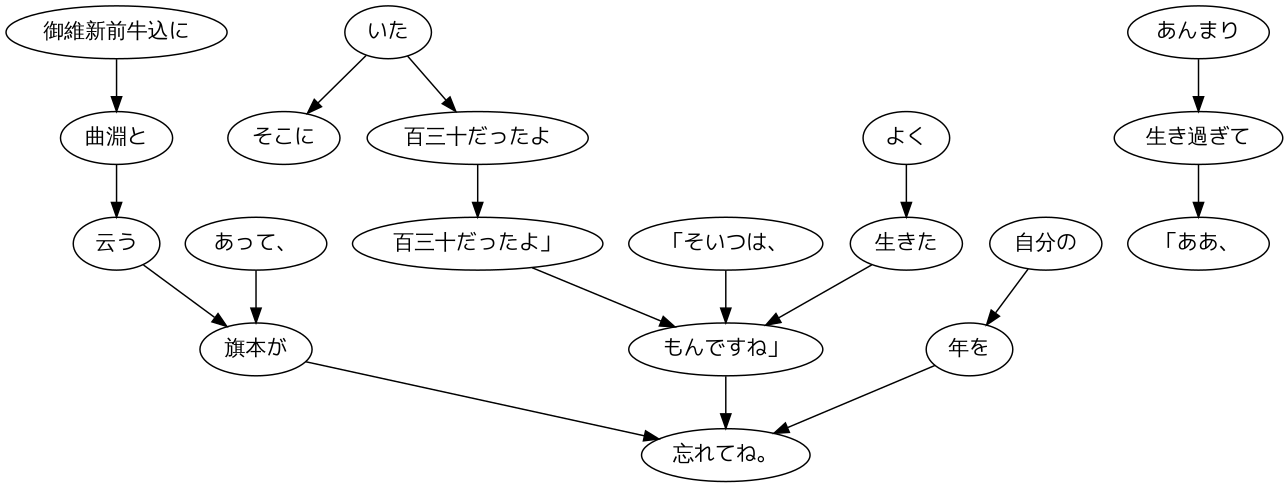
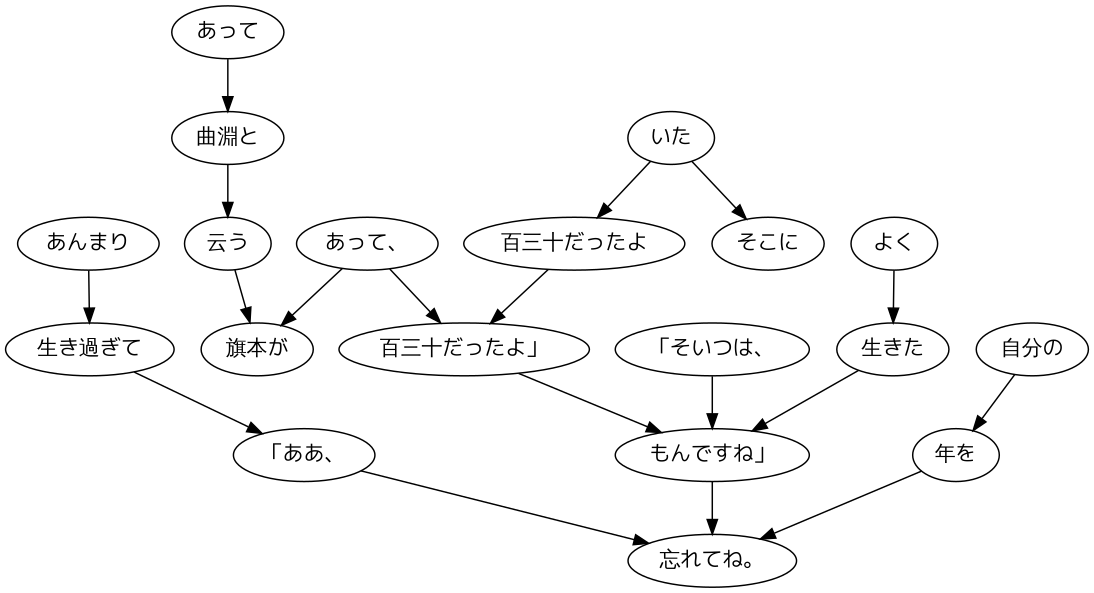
(117, 32) -> (228, 32)
none -> (410, 290)
(475, 399) -> (498, 505)
